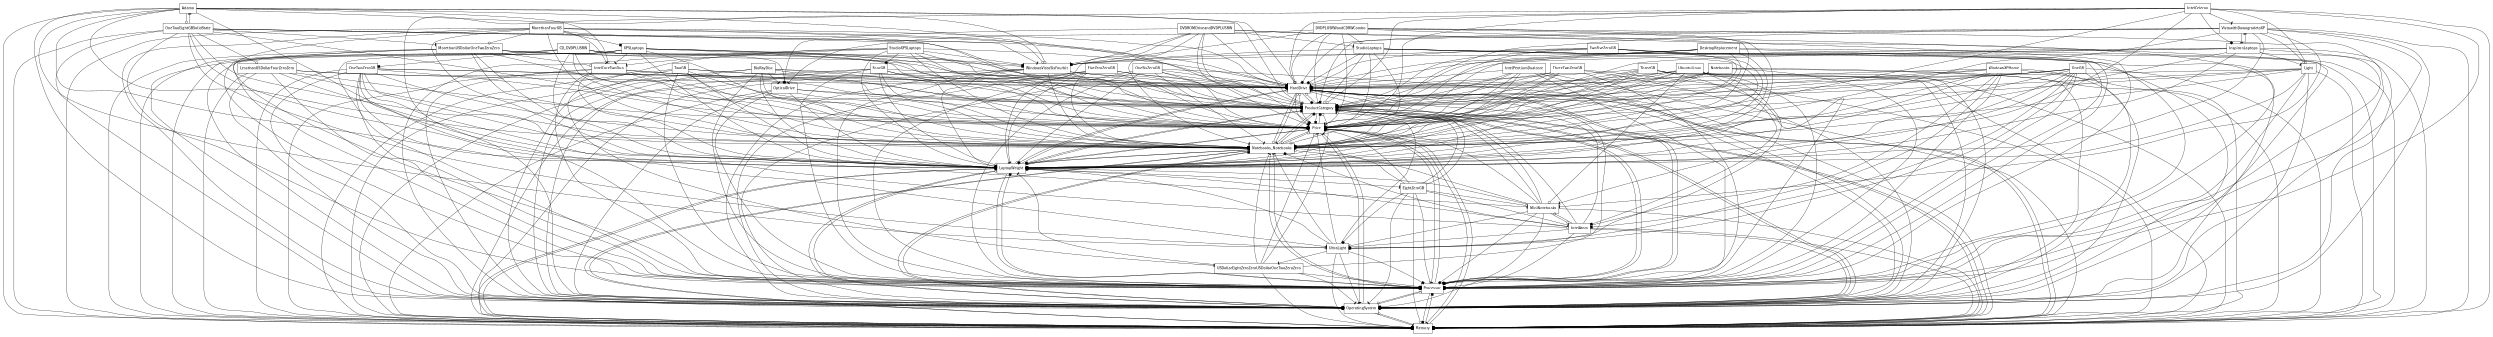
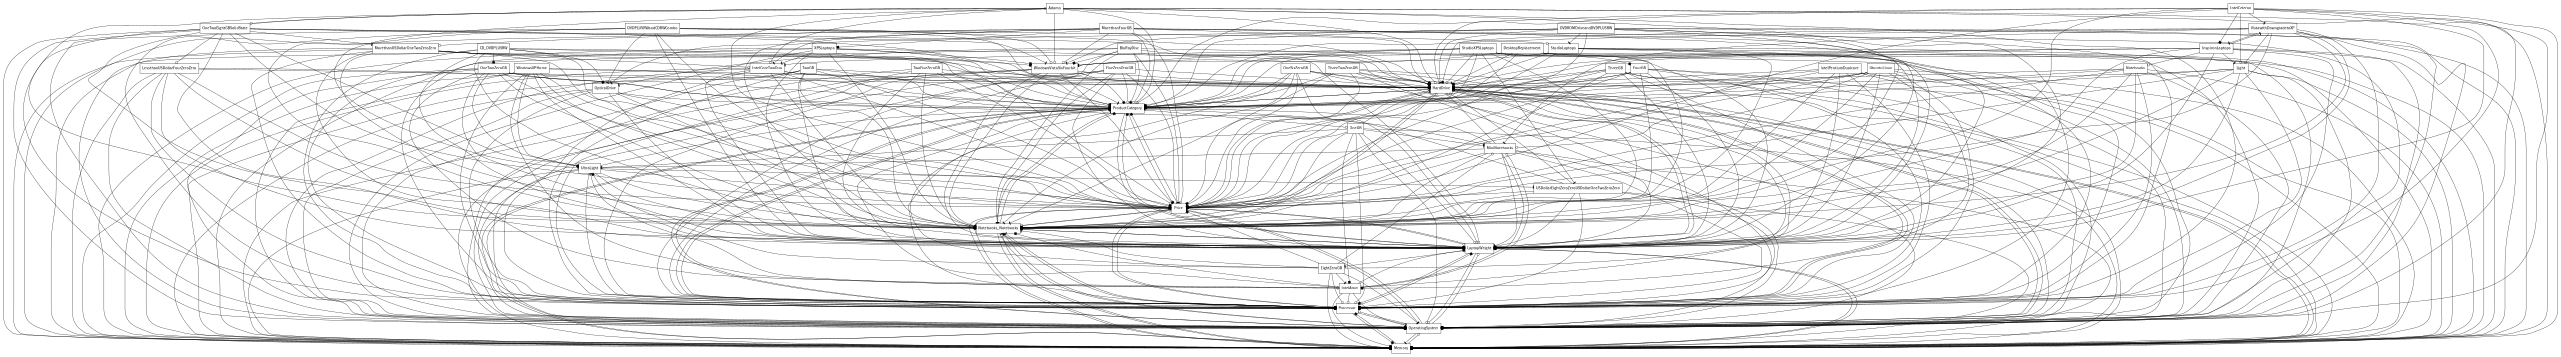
(190, 19) -> (647, 11)
(1279, 57) -> (1097, 57)
(1659, 61) -> (2168, 60)
(1777, 89) -> (1235, 118)
(1616, 221) -> none
none -> (1860, 234)
none -> (2041, 268)
none -> (2431, 280)
none -> (2505, 305)
